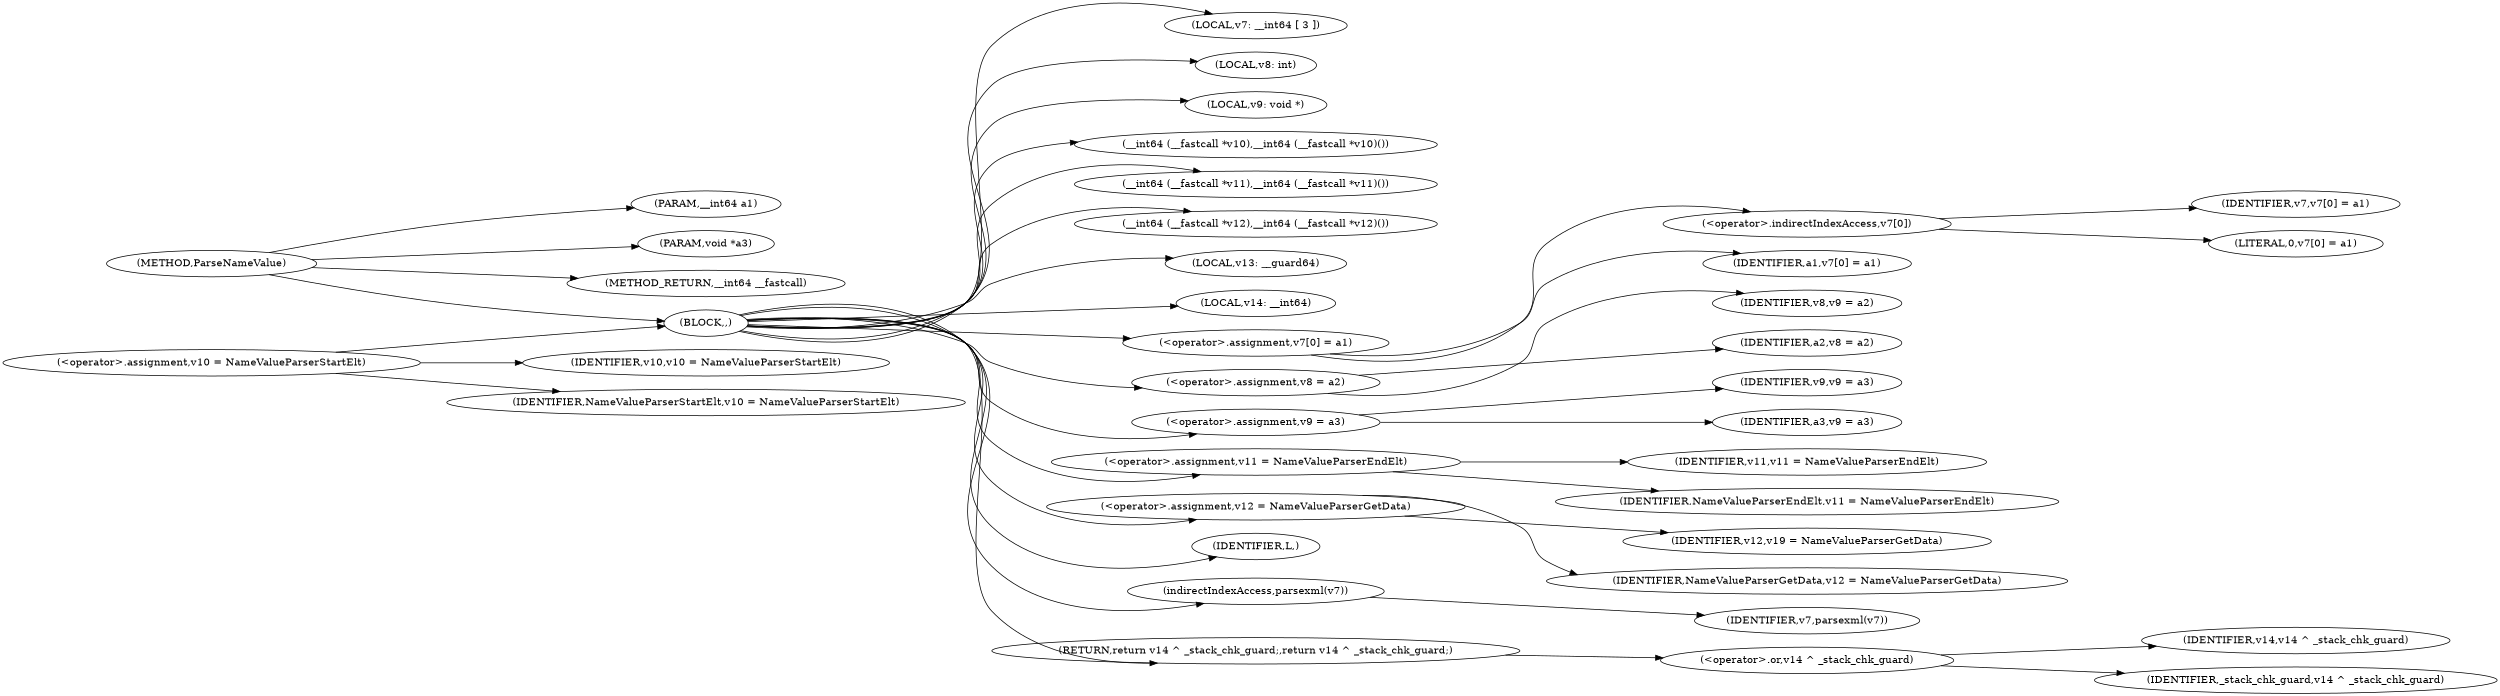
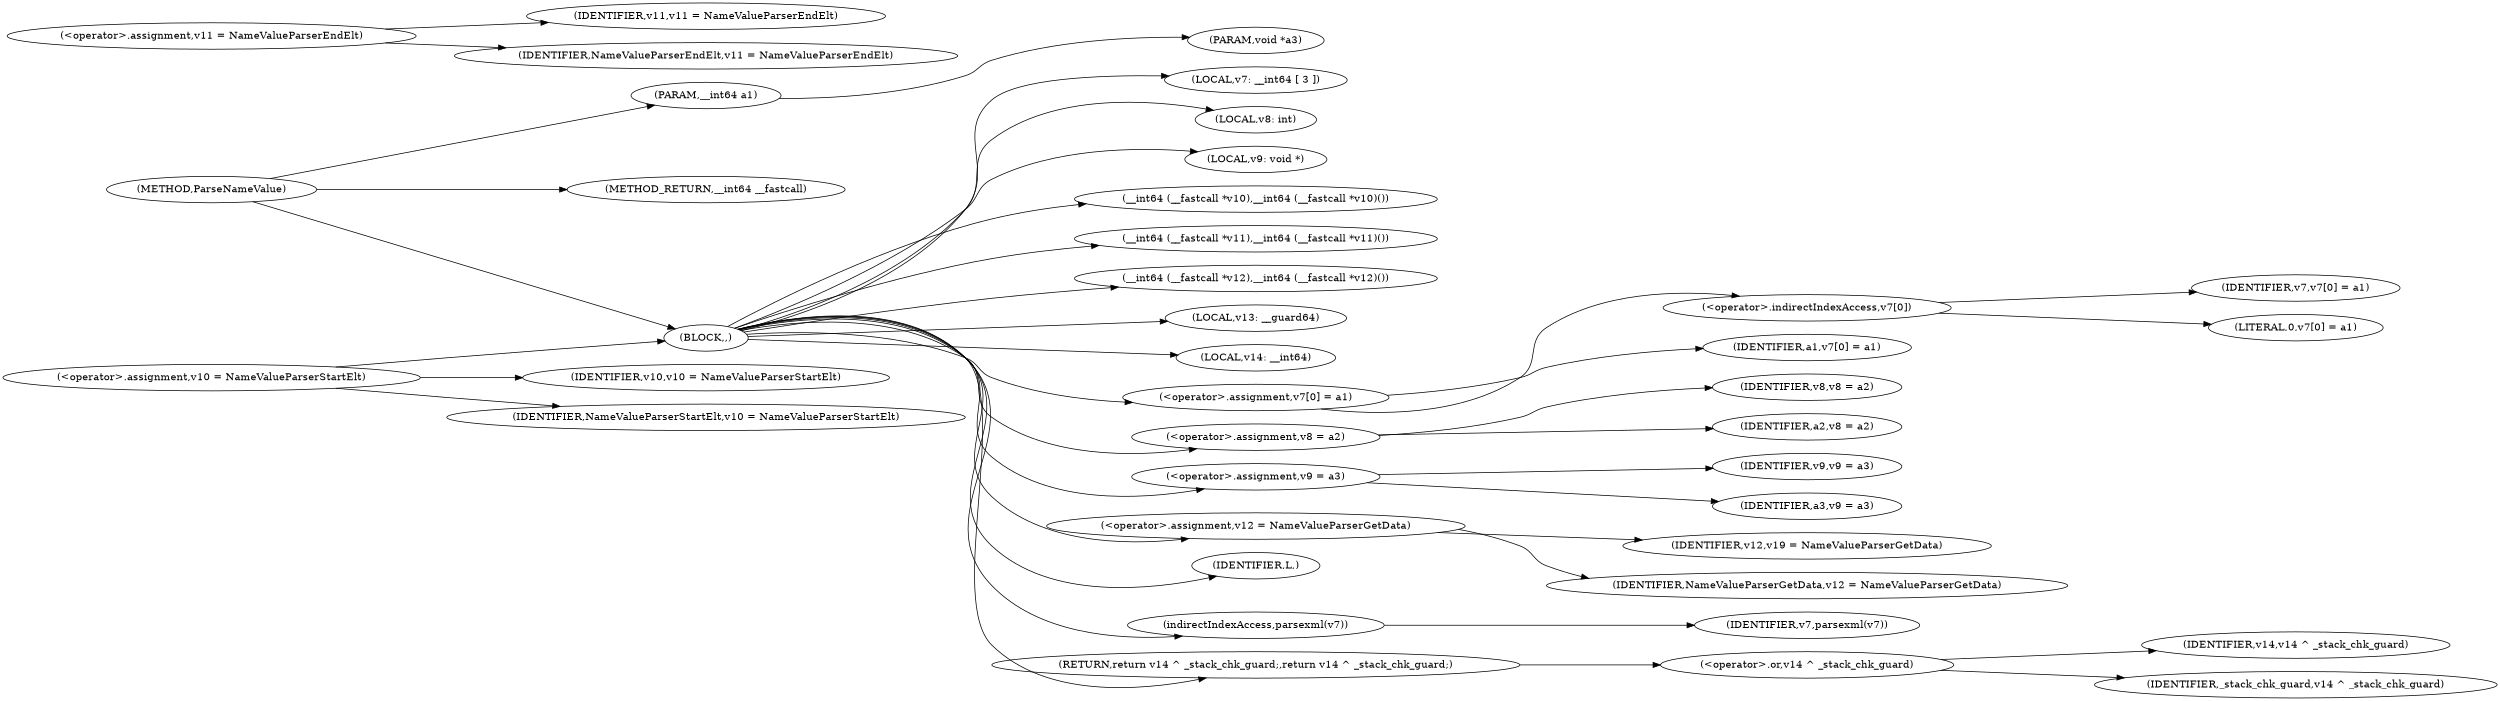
(472, 253) -> (980, 67)
(1807, 303) -> (1807, 387)
(994, 443) -> none
